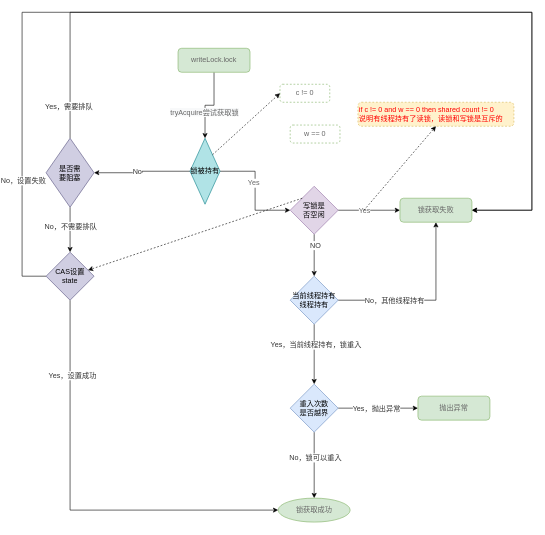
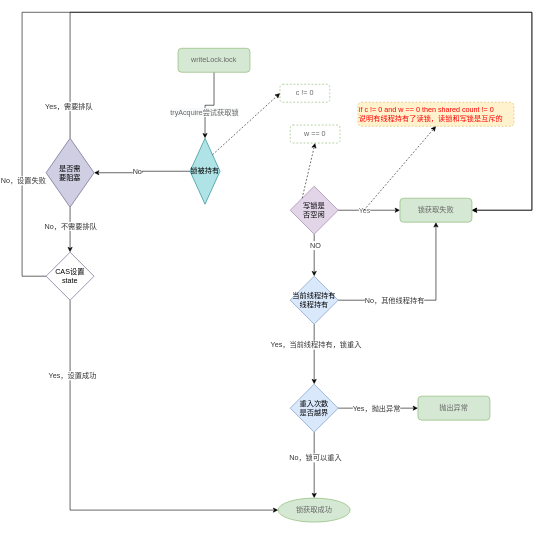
(254, 171) -> none
(255, 214) -> (312, 156)
(70, 276) -> (70, 276)
